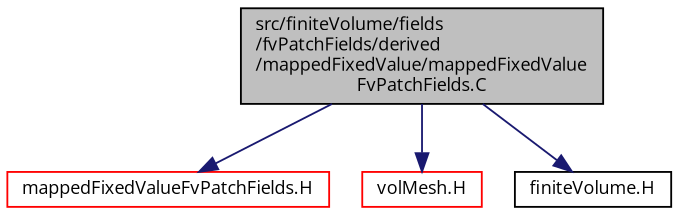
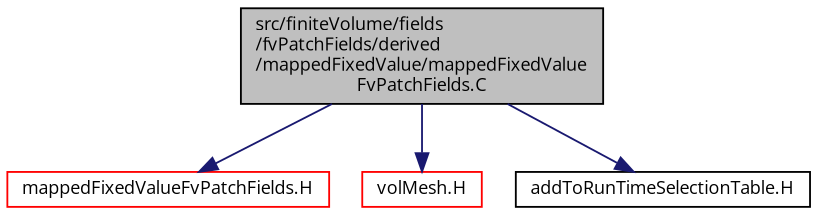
(593, 189) -> (663, 189)
